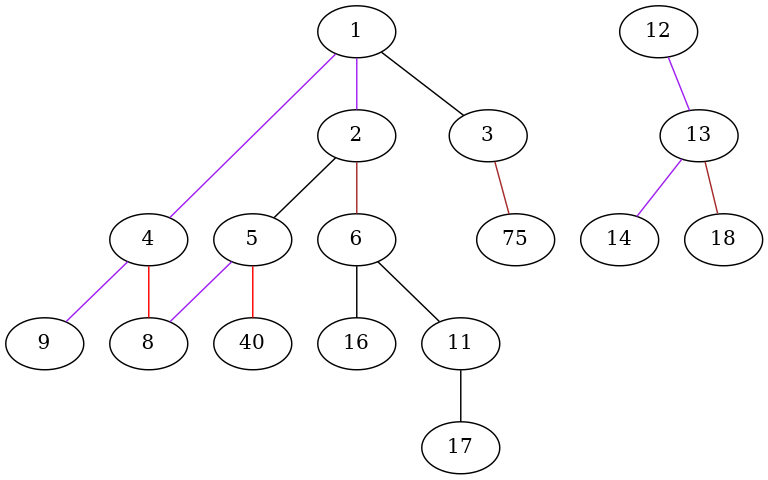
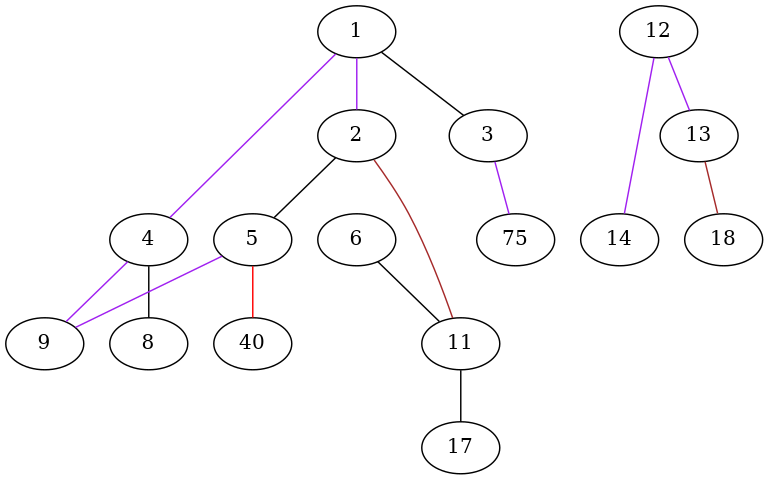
(357, 188) -> (420, 236)
(502, 188) -> (502, 188)
(659, 188) -> (639, 136)
(149, 292) -> (149, 282)
(201, 292) -> (160, 286)
(357, 344) -> none
